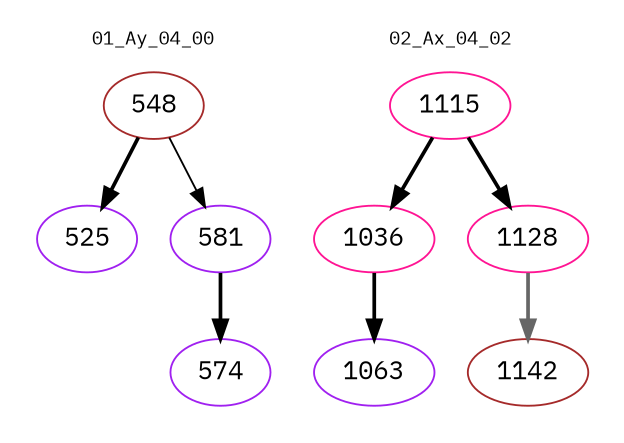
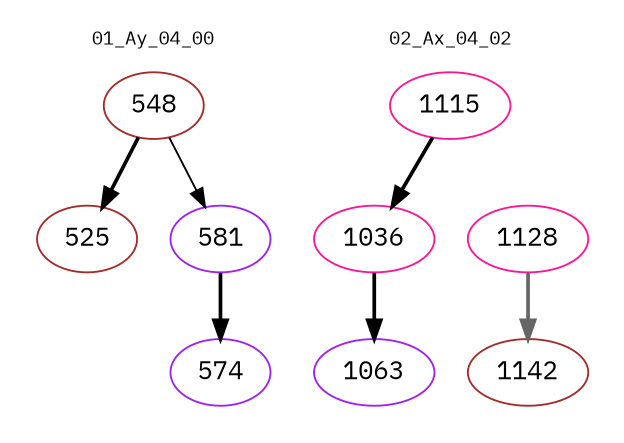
(484, 164) -> none
(87, 239) -> (87, 239)
